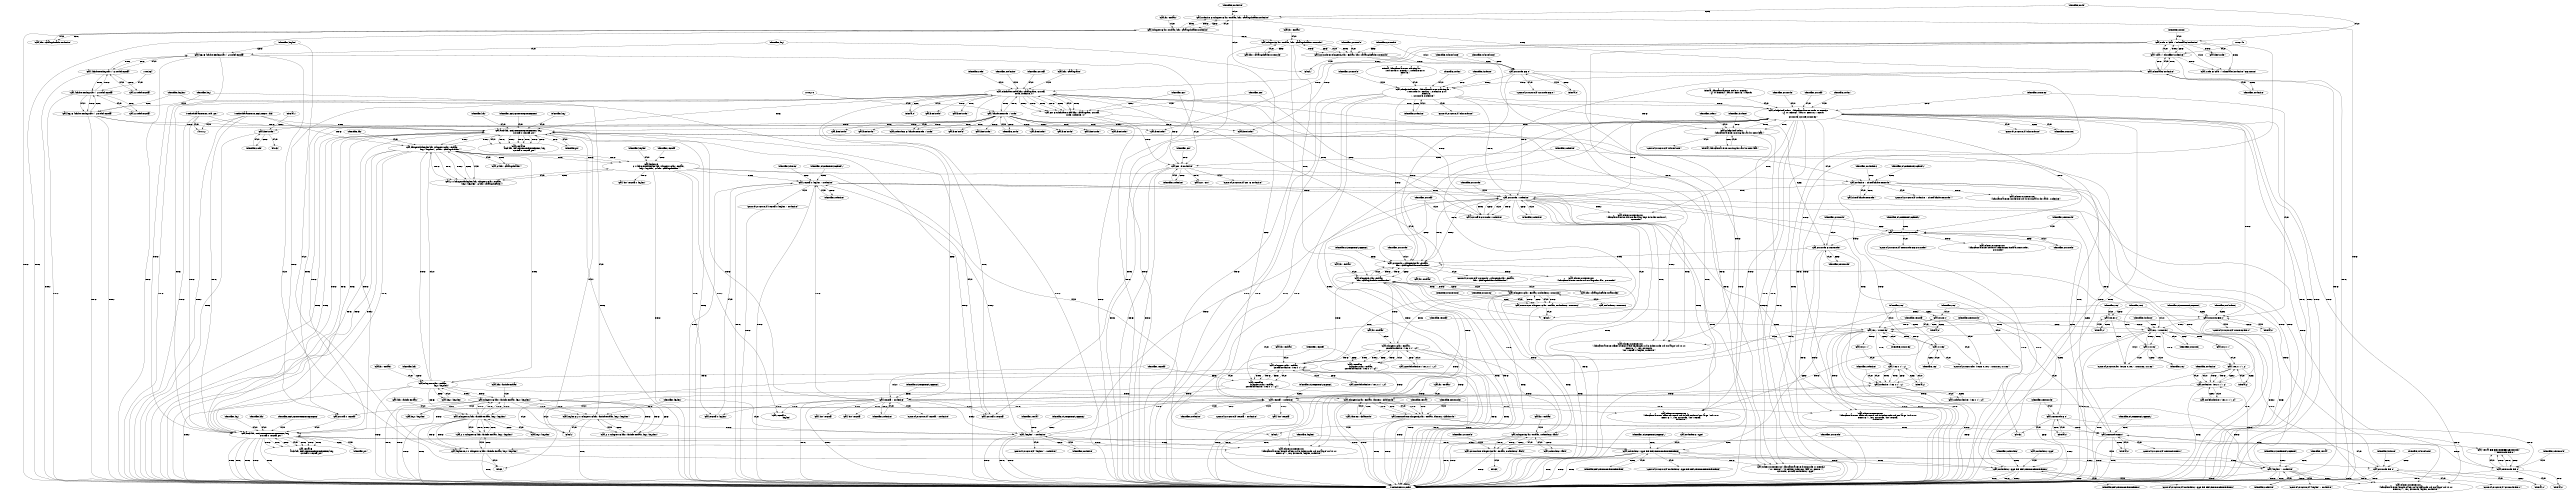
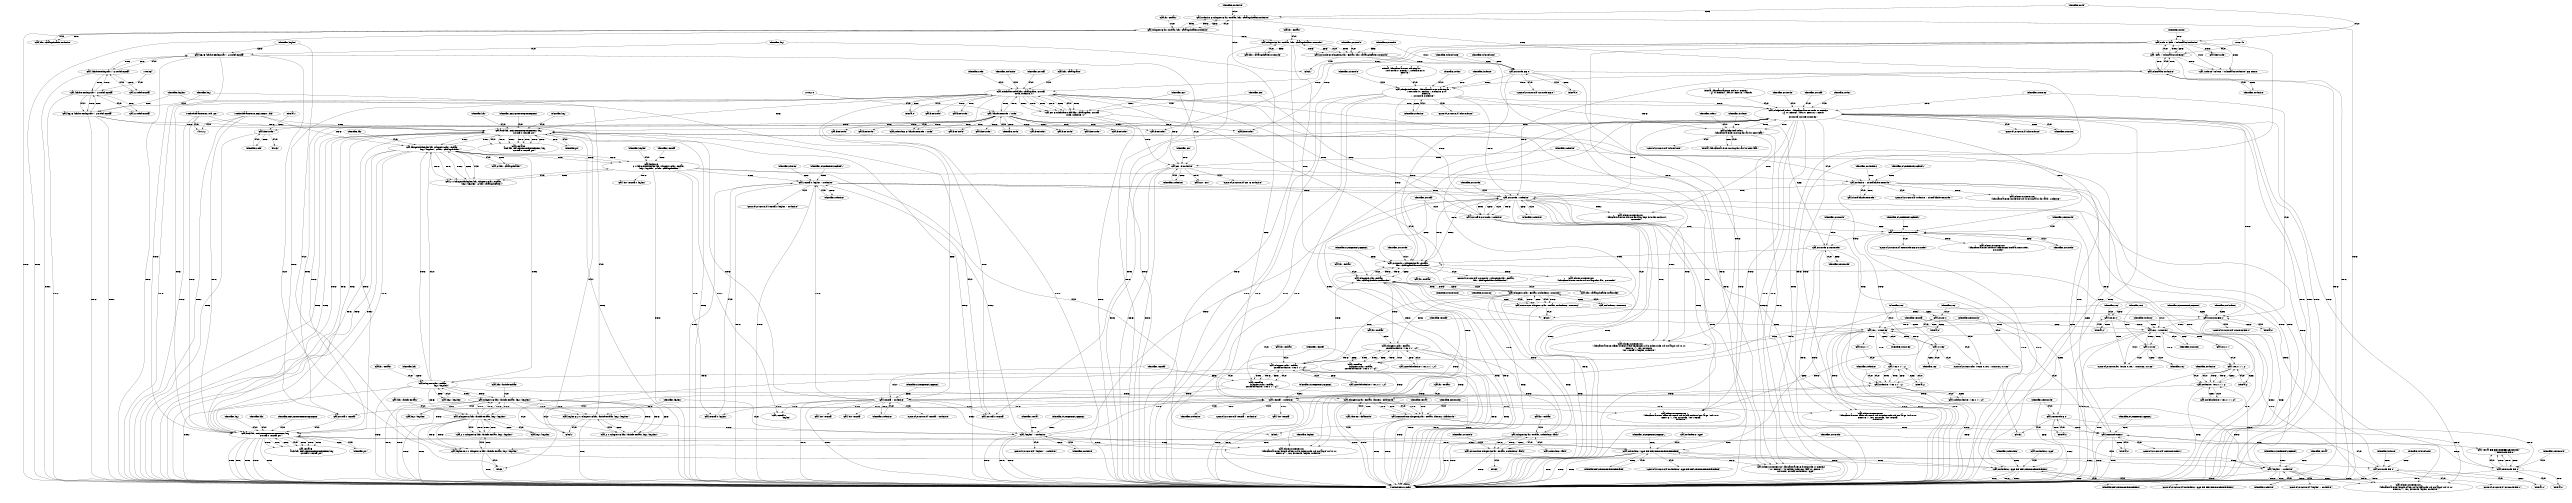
(2179, 36) -> (2179, 36)
(2167, 55) -> (2167, 55)
(2228, 72) -> (2228, 72)
(1709, 214) -> (1688, 227)
none -> (1574, 299)
(1545, 442) -> none
(743, 475) -> (1543, 341)
